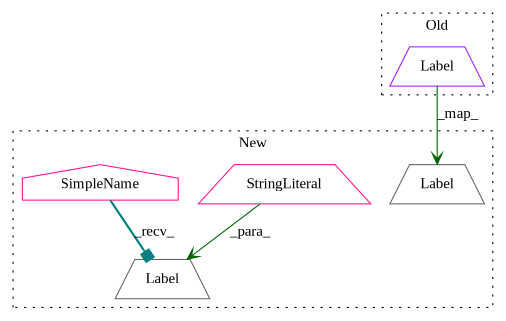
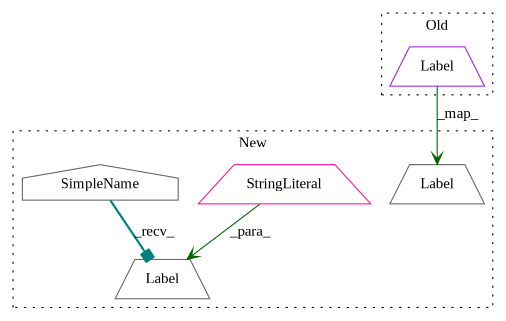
(100, 184) -> (100, 184)
